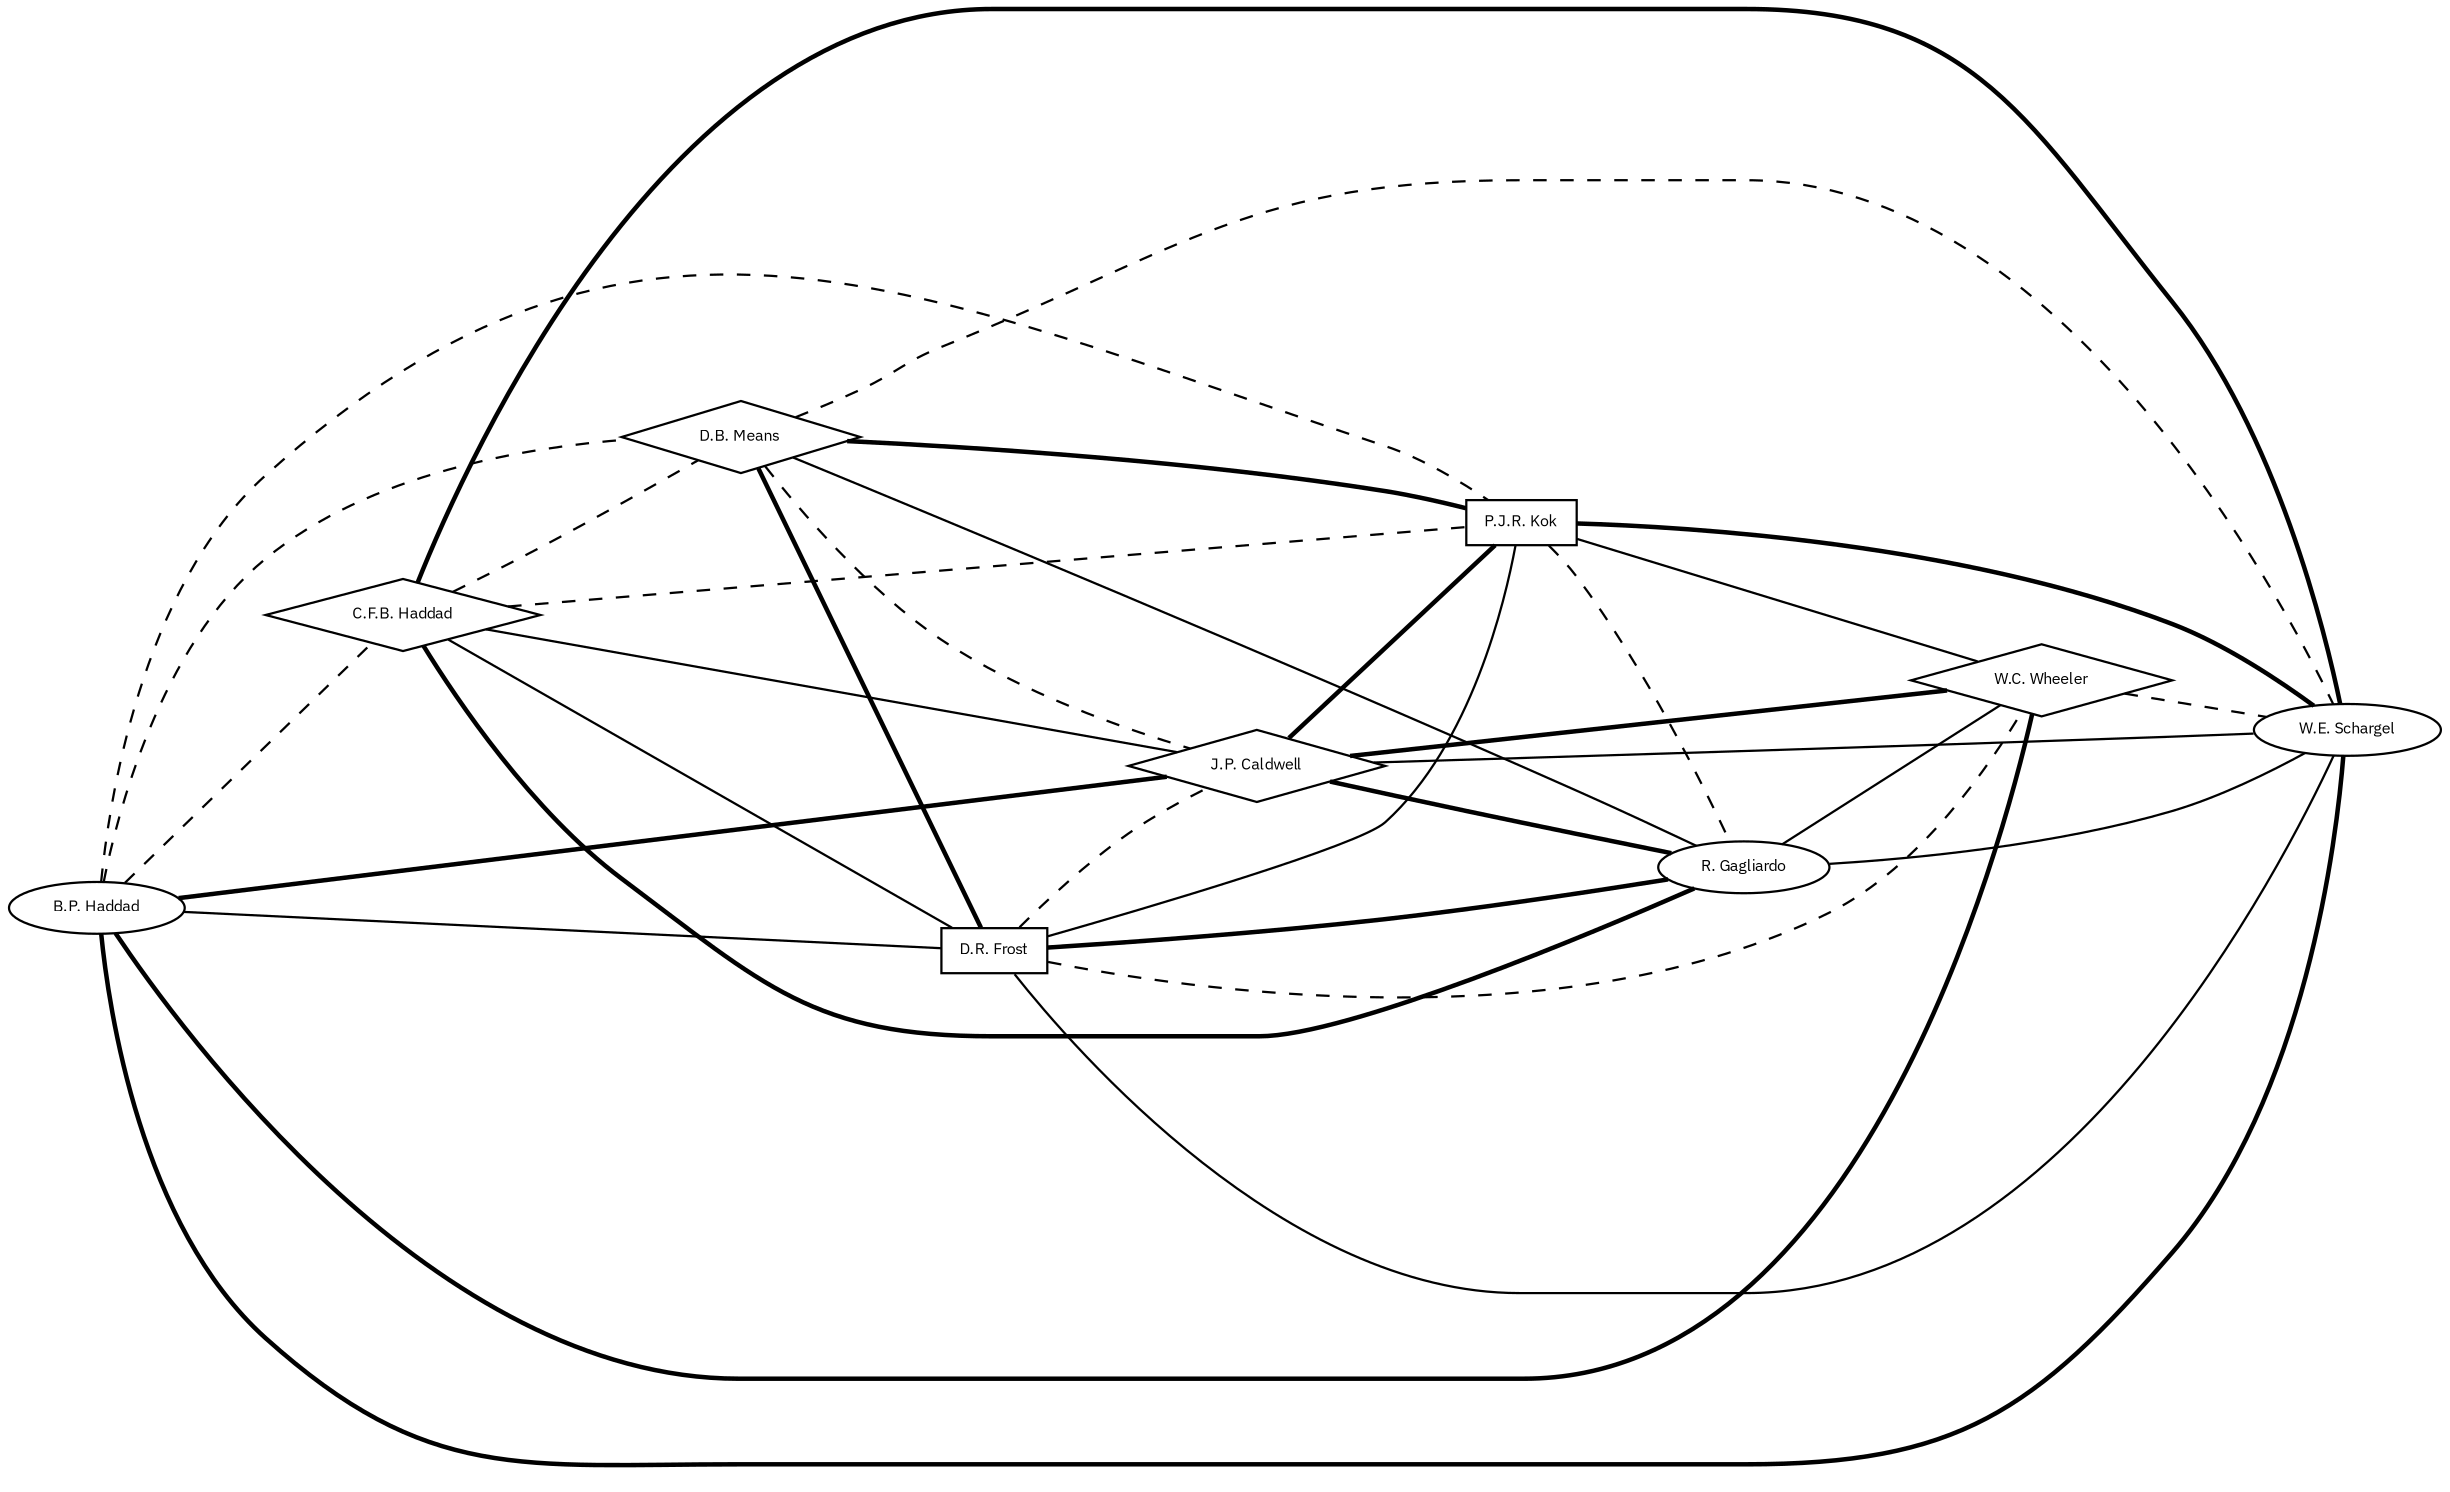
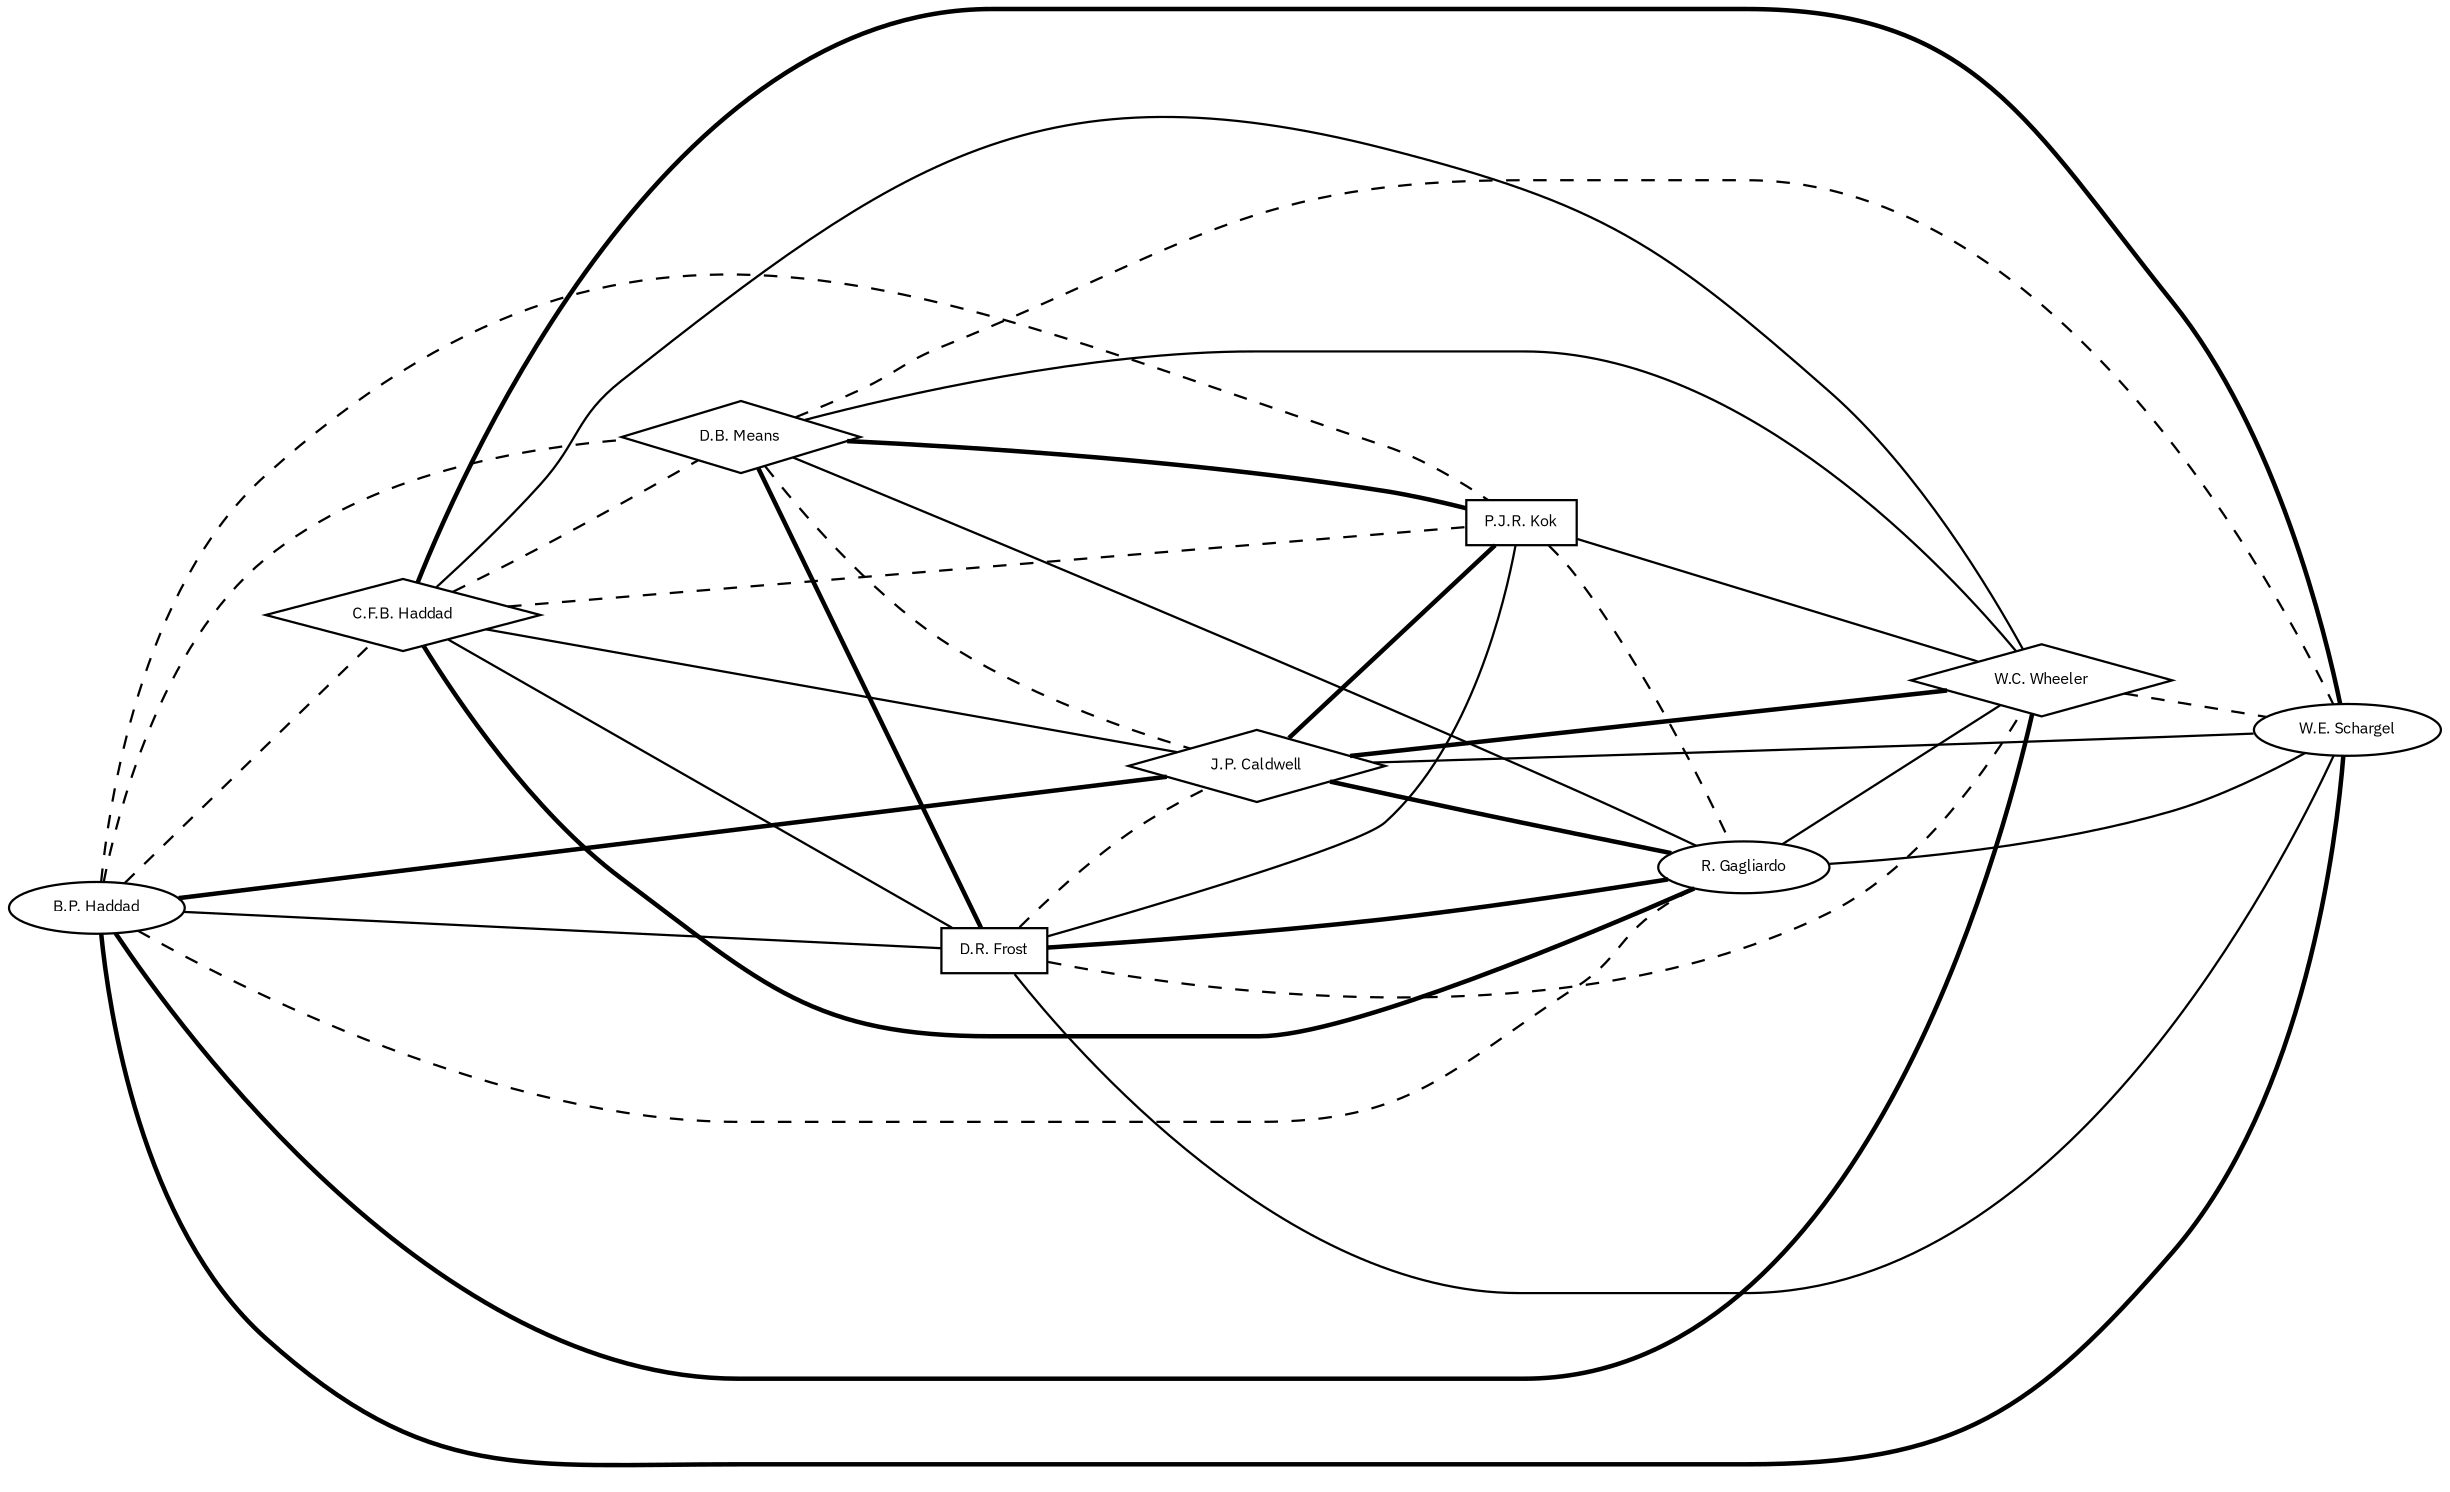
none -> (1247, 123)
none -> (1458, 351)
(1959, 565) -> none
none -> (934, 1122)
